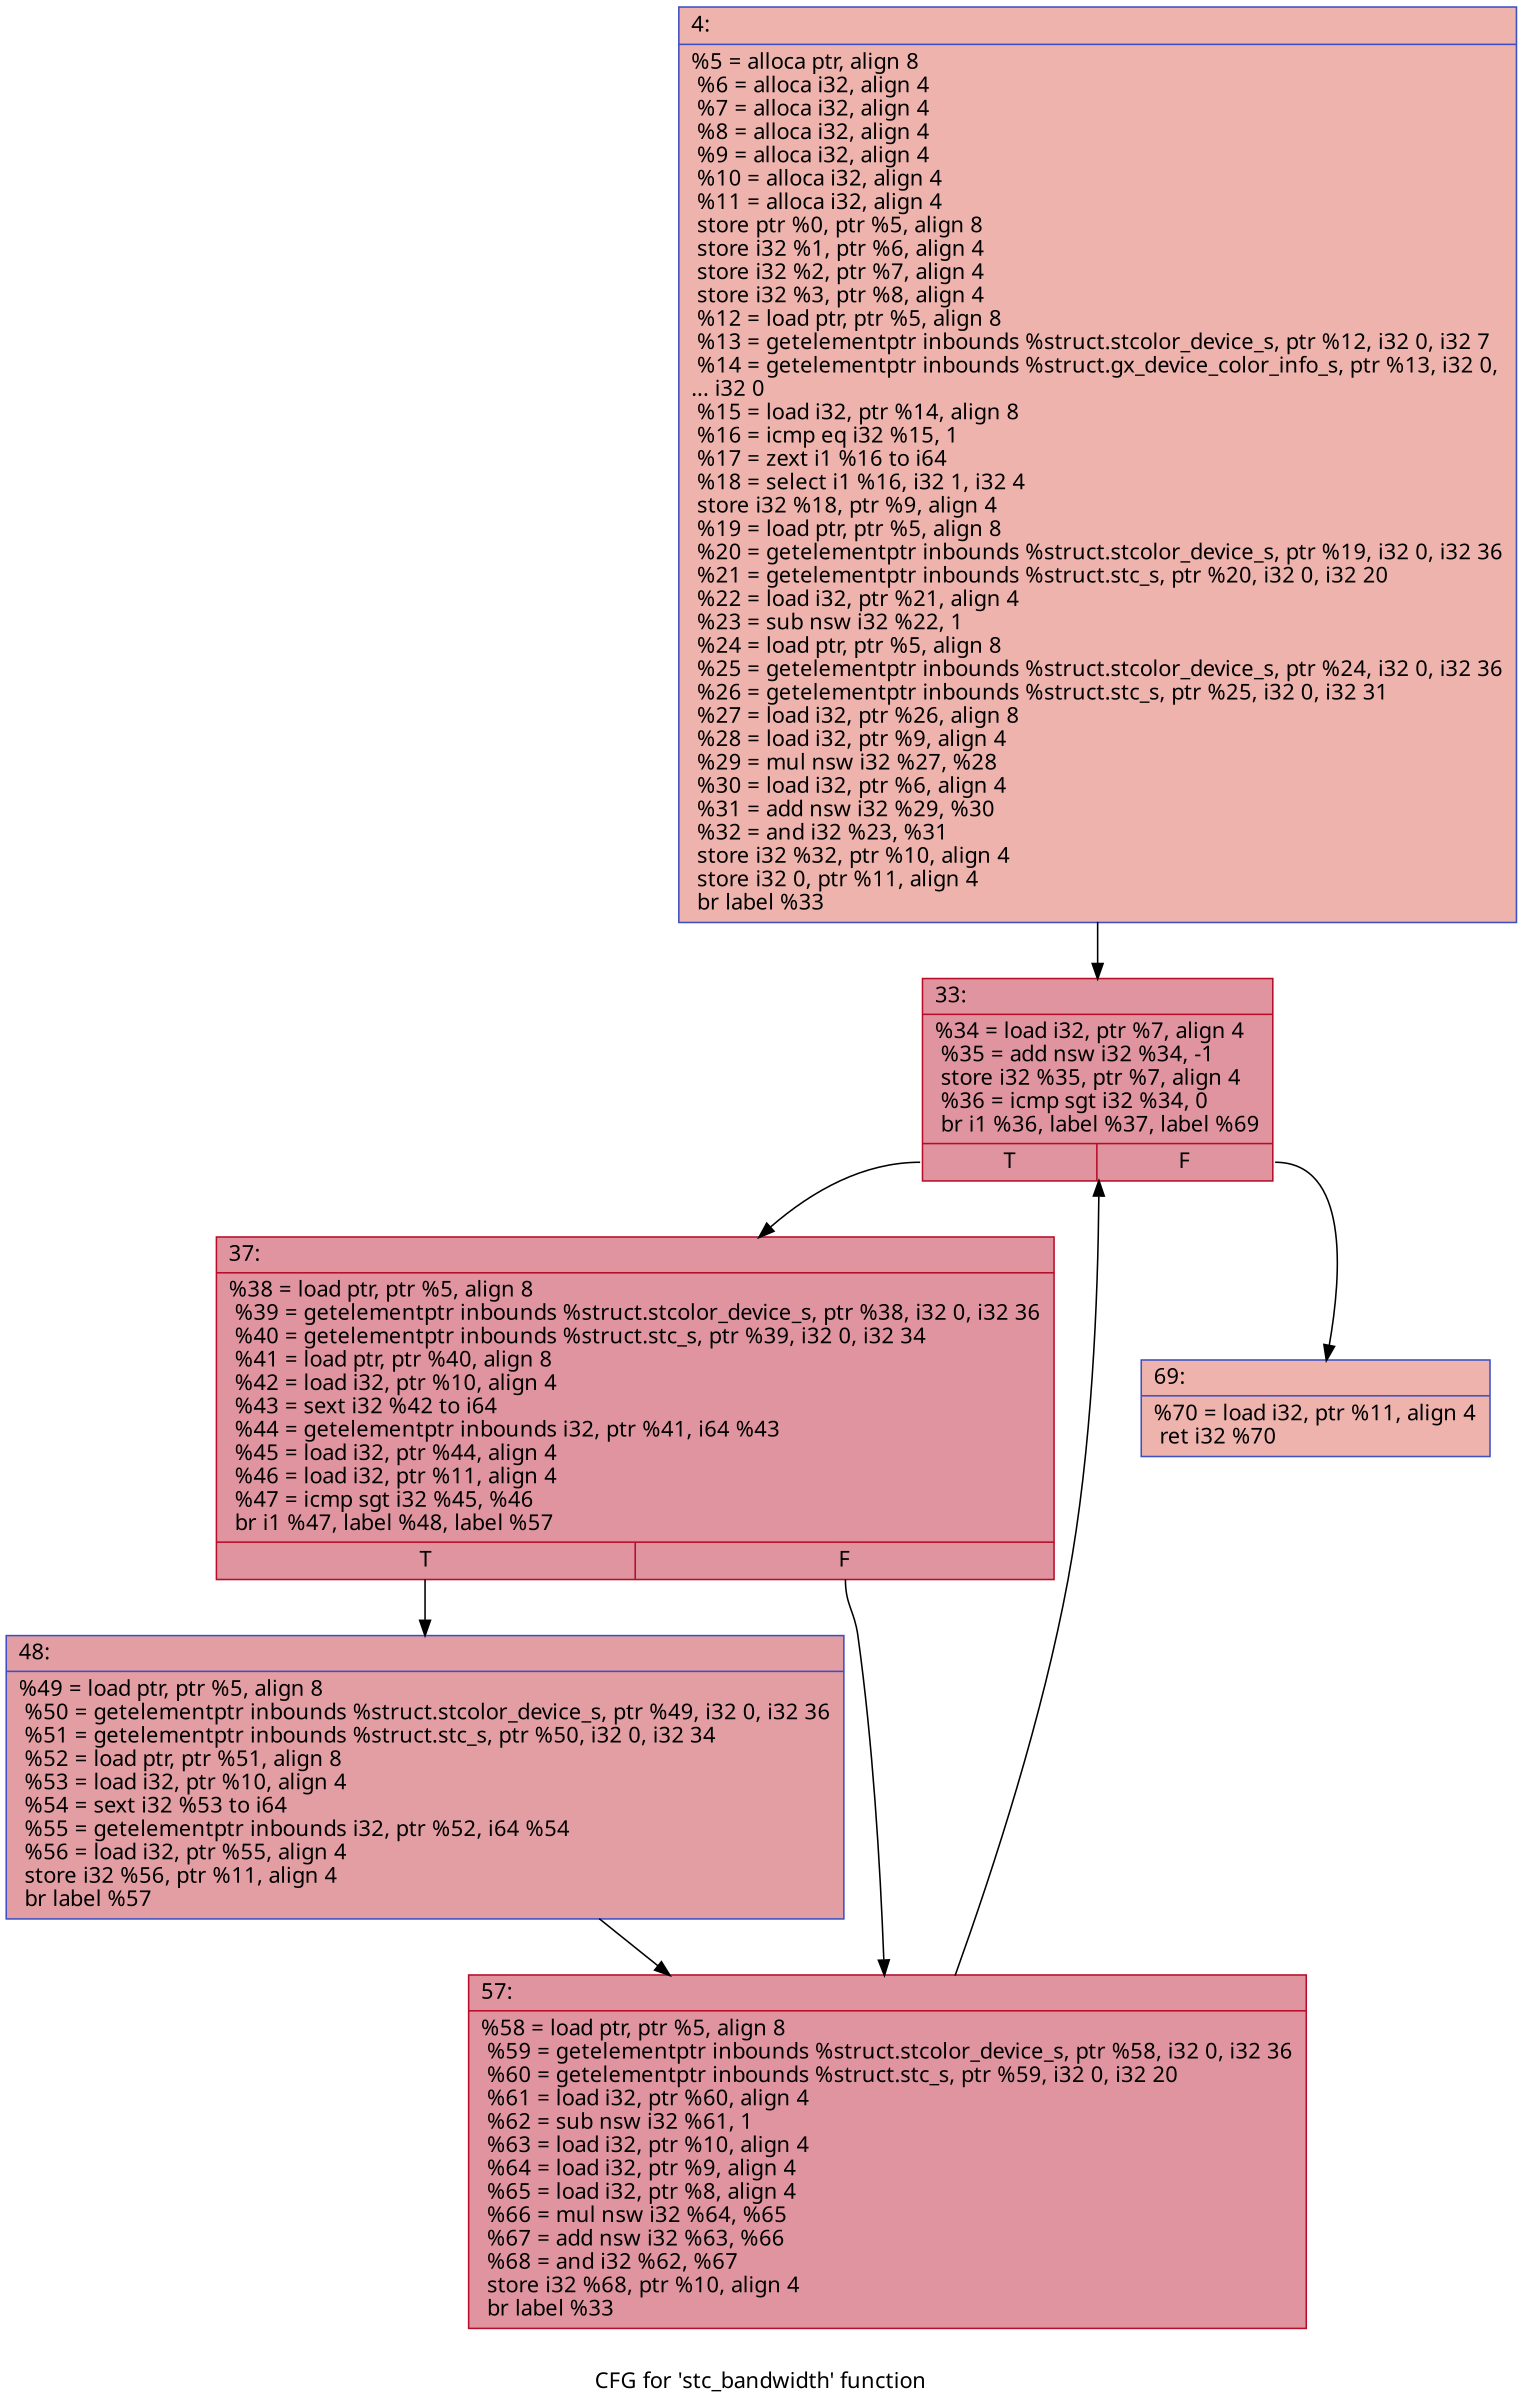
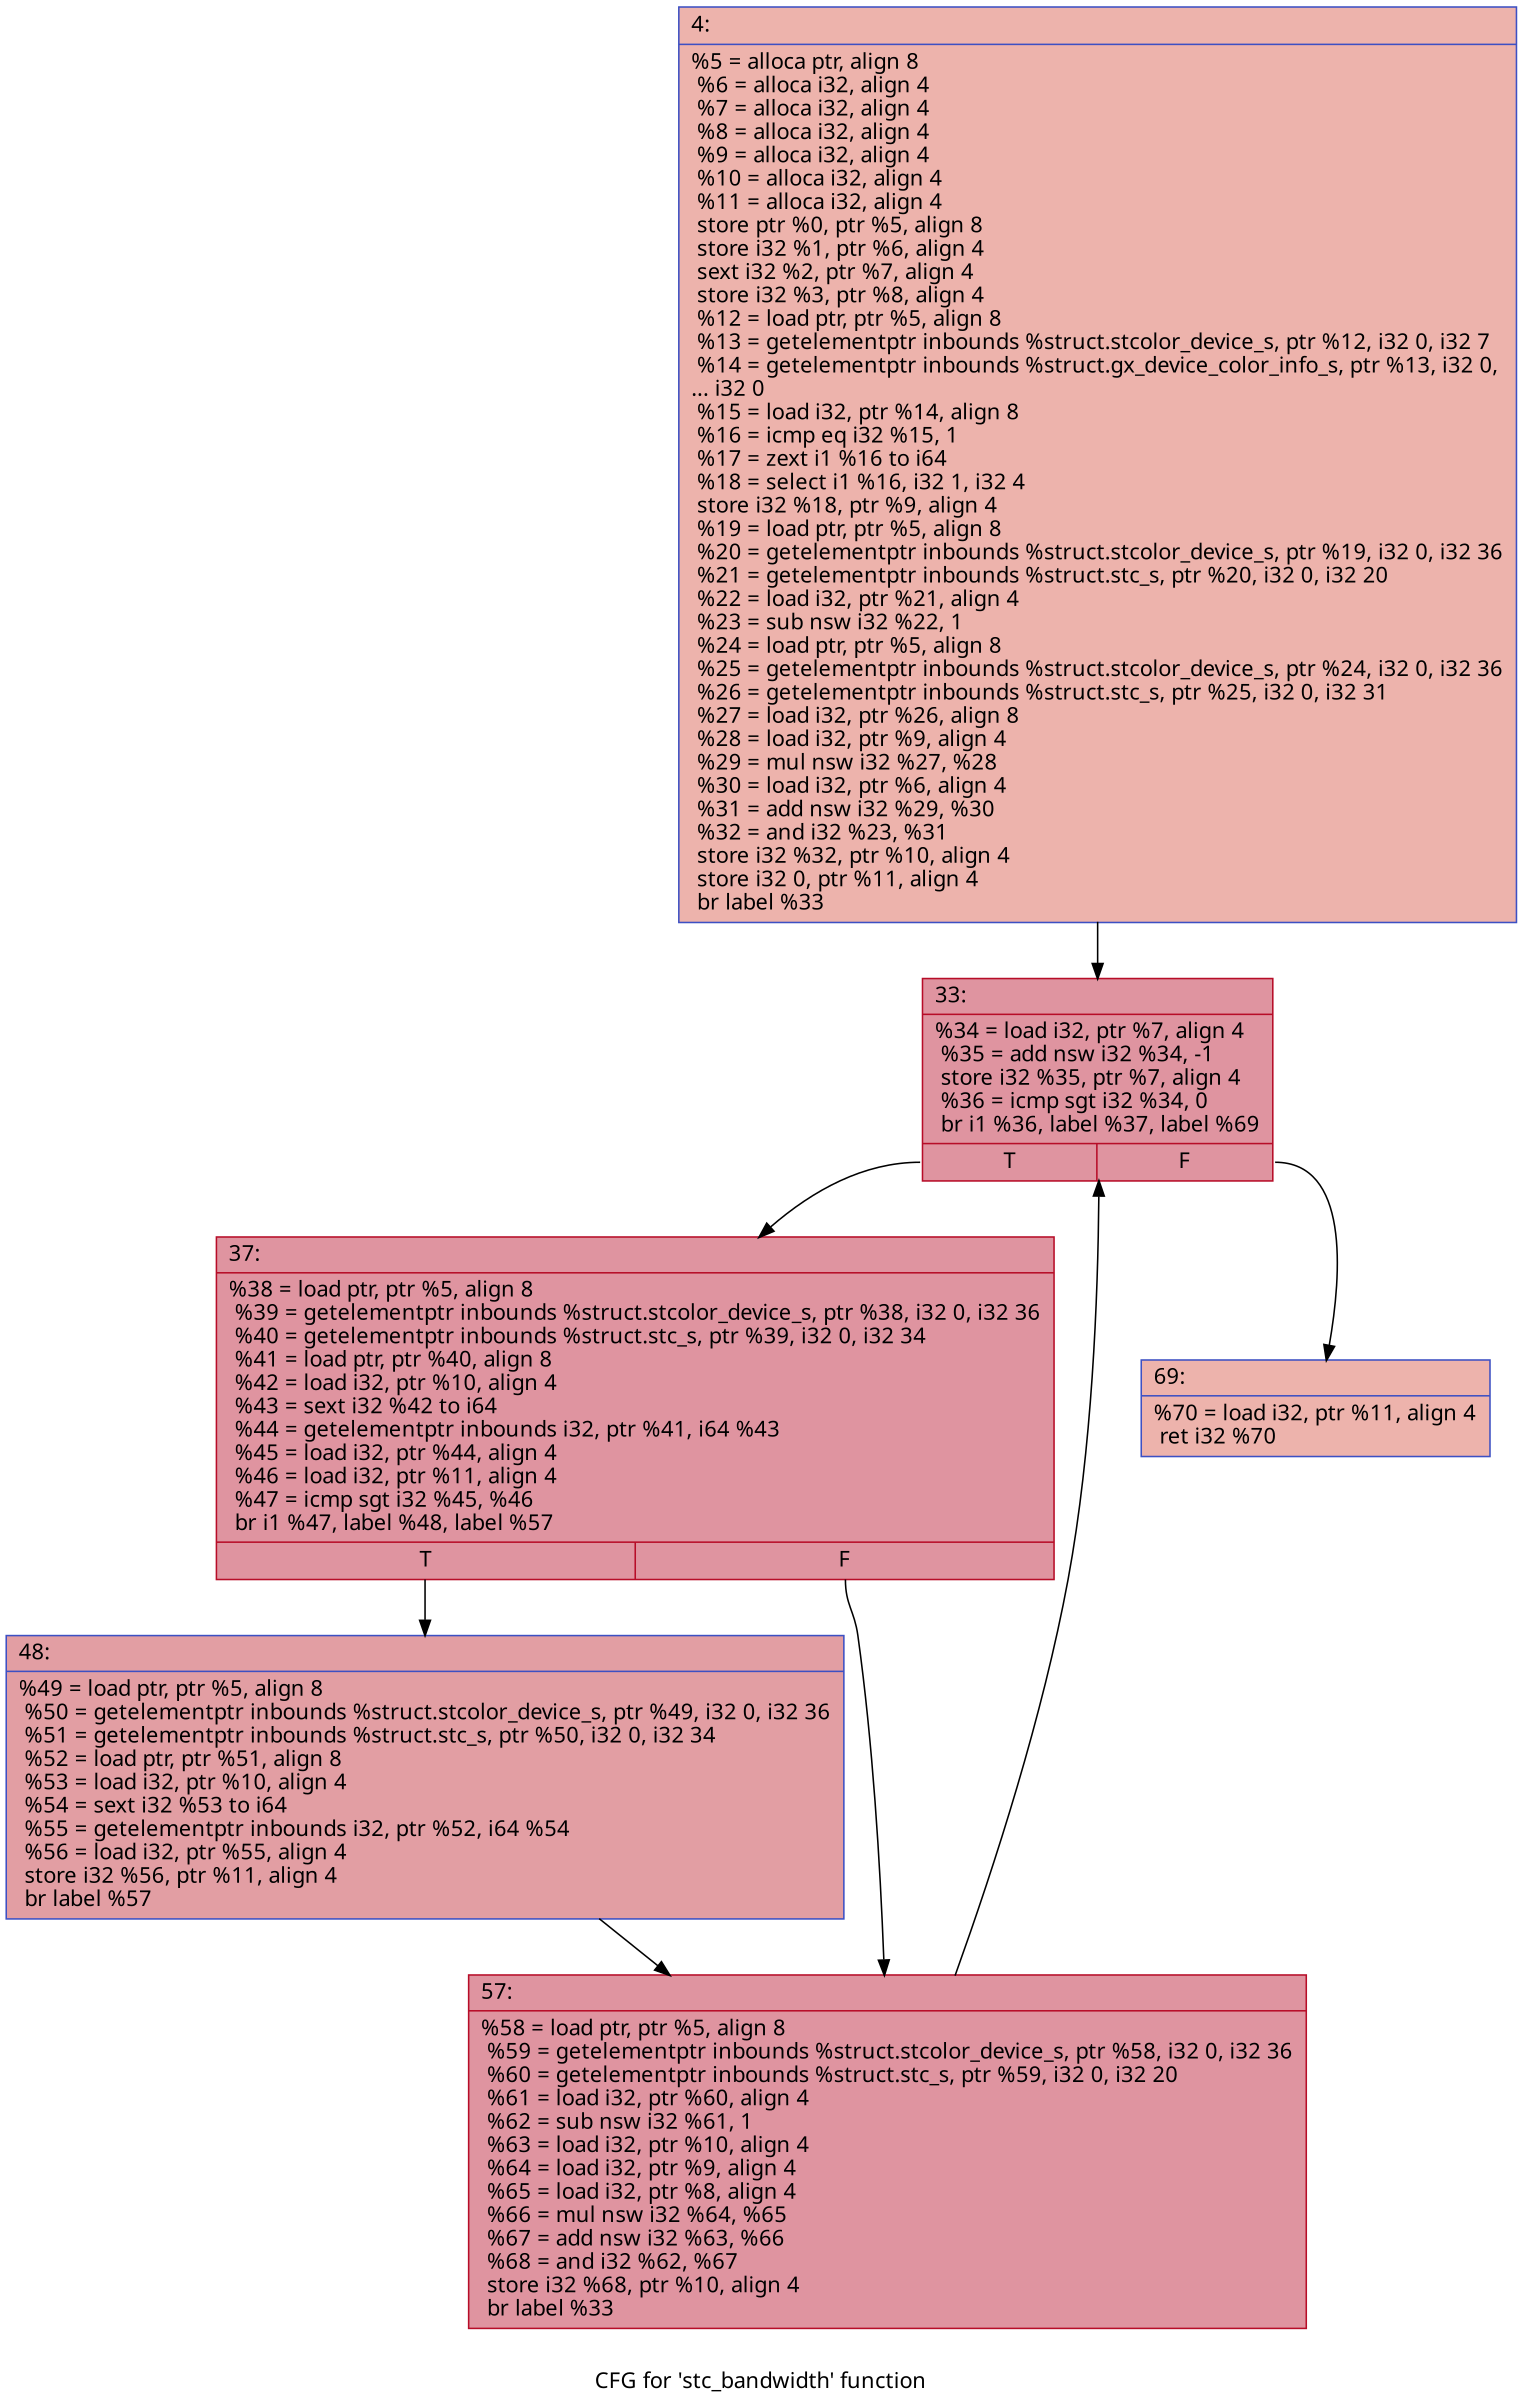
(838, 272) -> (833, 272)
